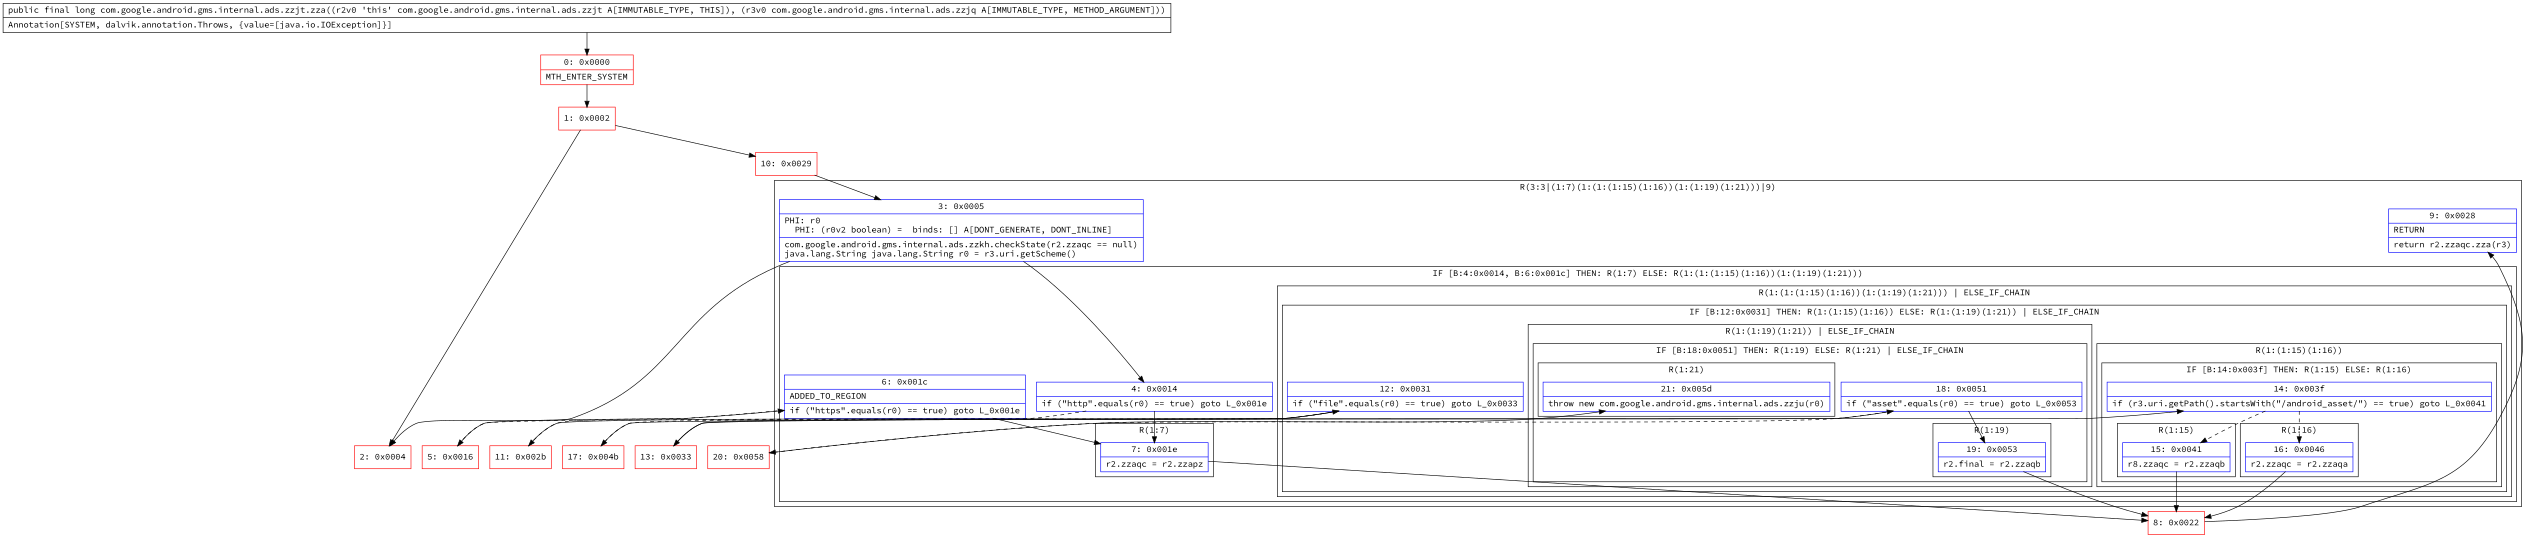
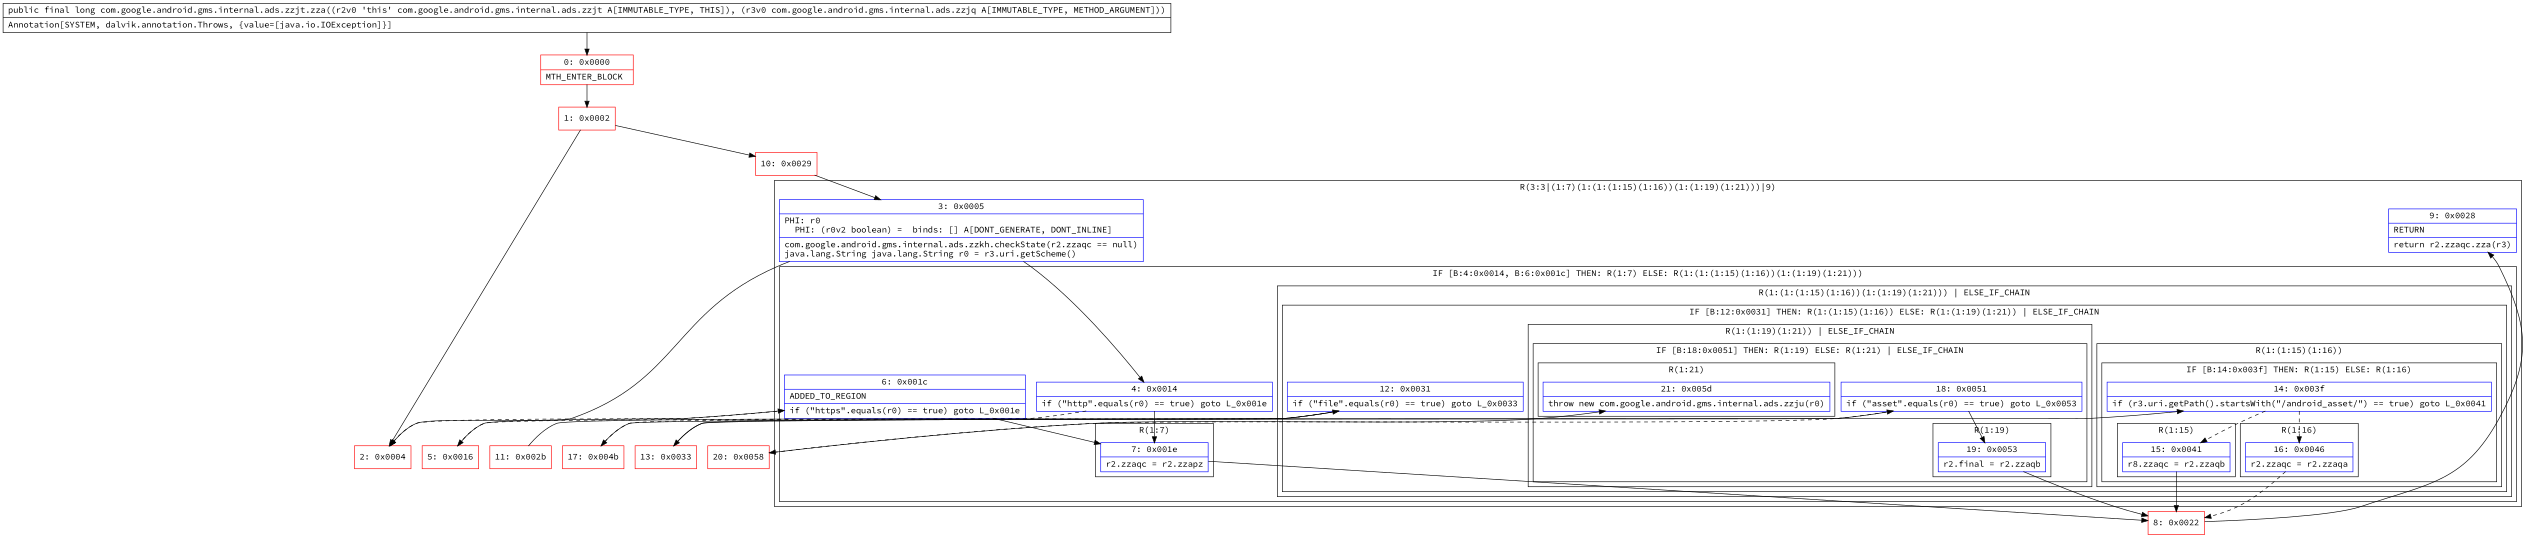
(587, 77) -> (584, 77)
(656, 419) -> (586, 419)
(2251, 499) -> (2251, 499)
